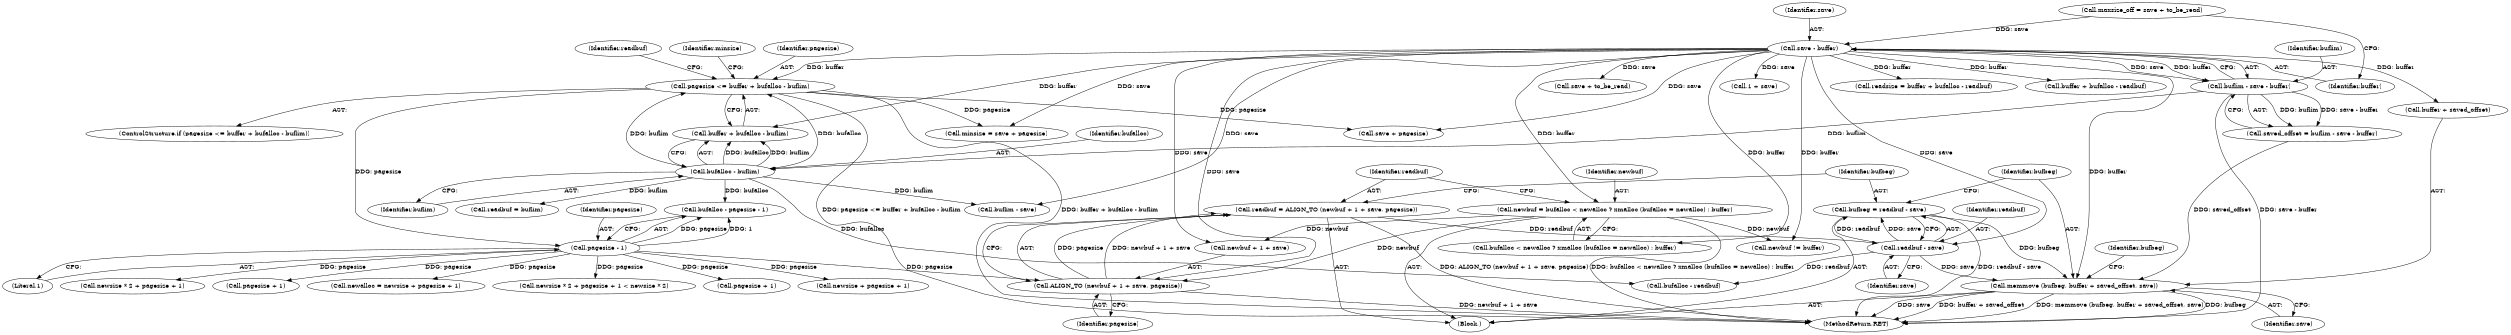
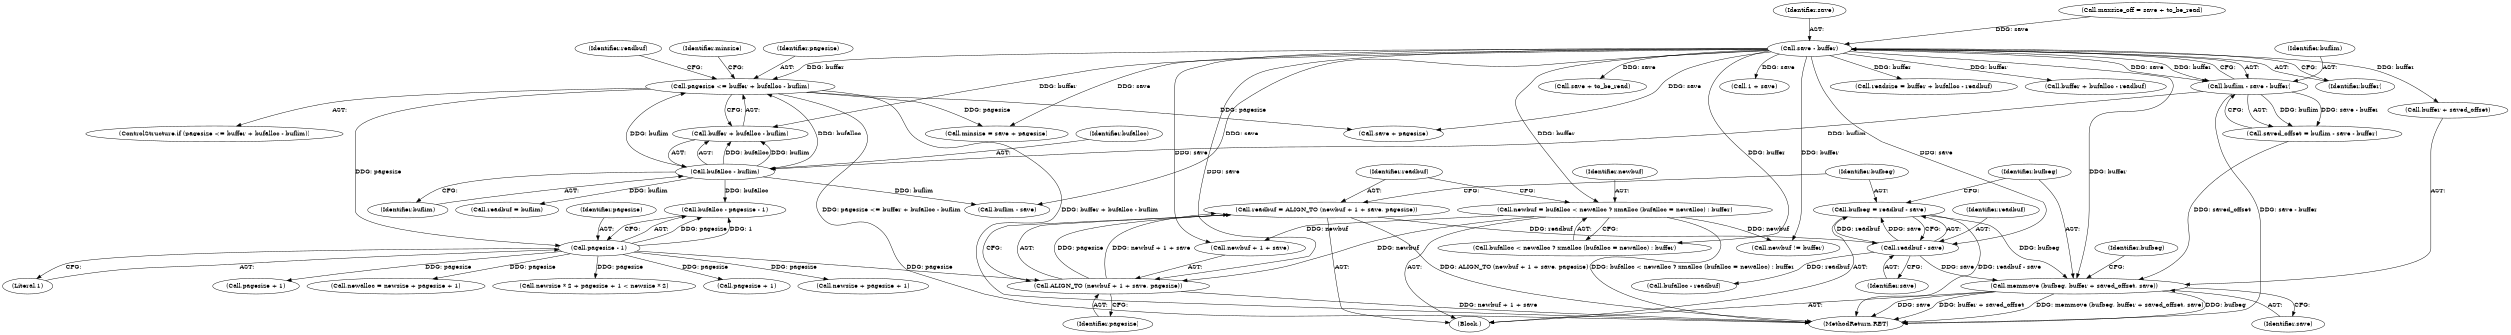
(2301, 26) -> (2090, 51)
(680, 153) -> (680, 153)
(1180, 263) -> none
(133, 286) -> none
